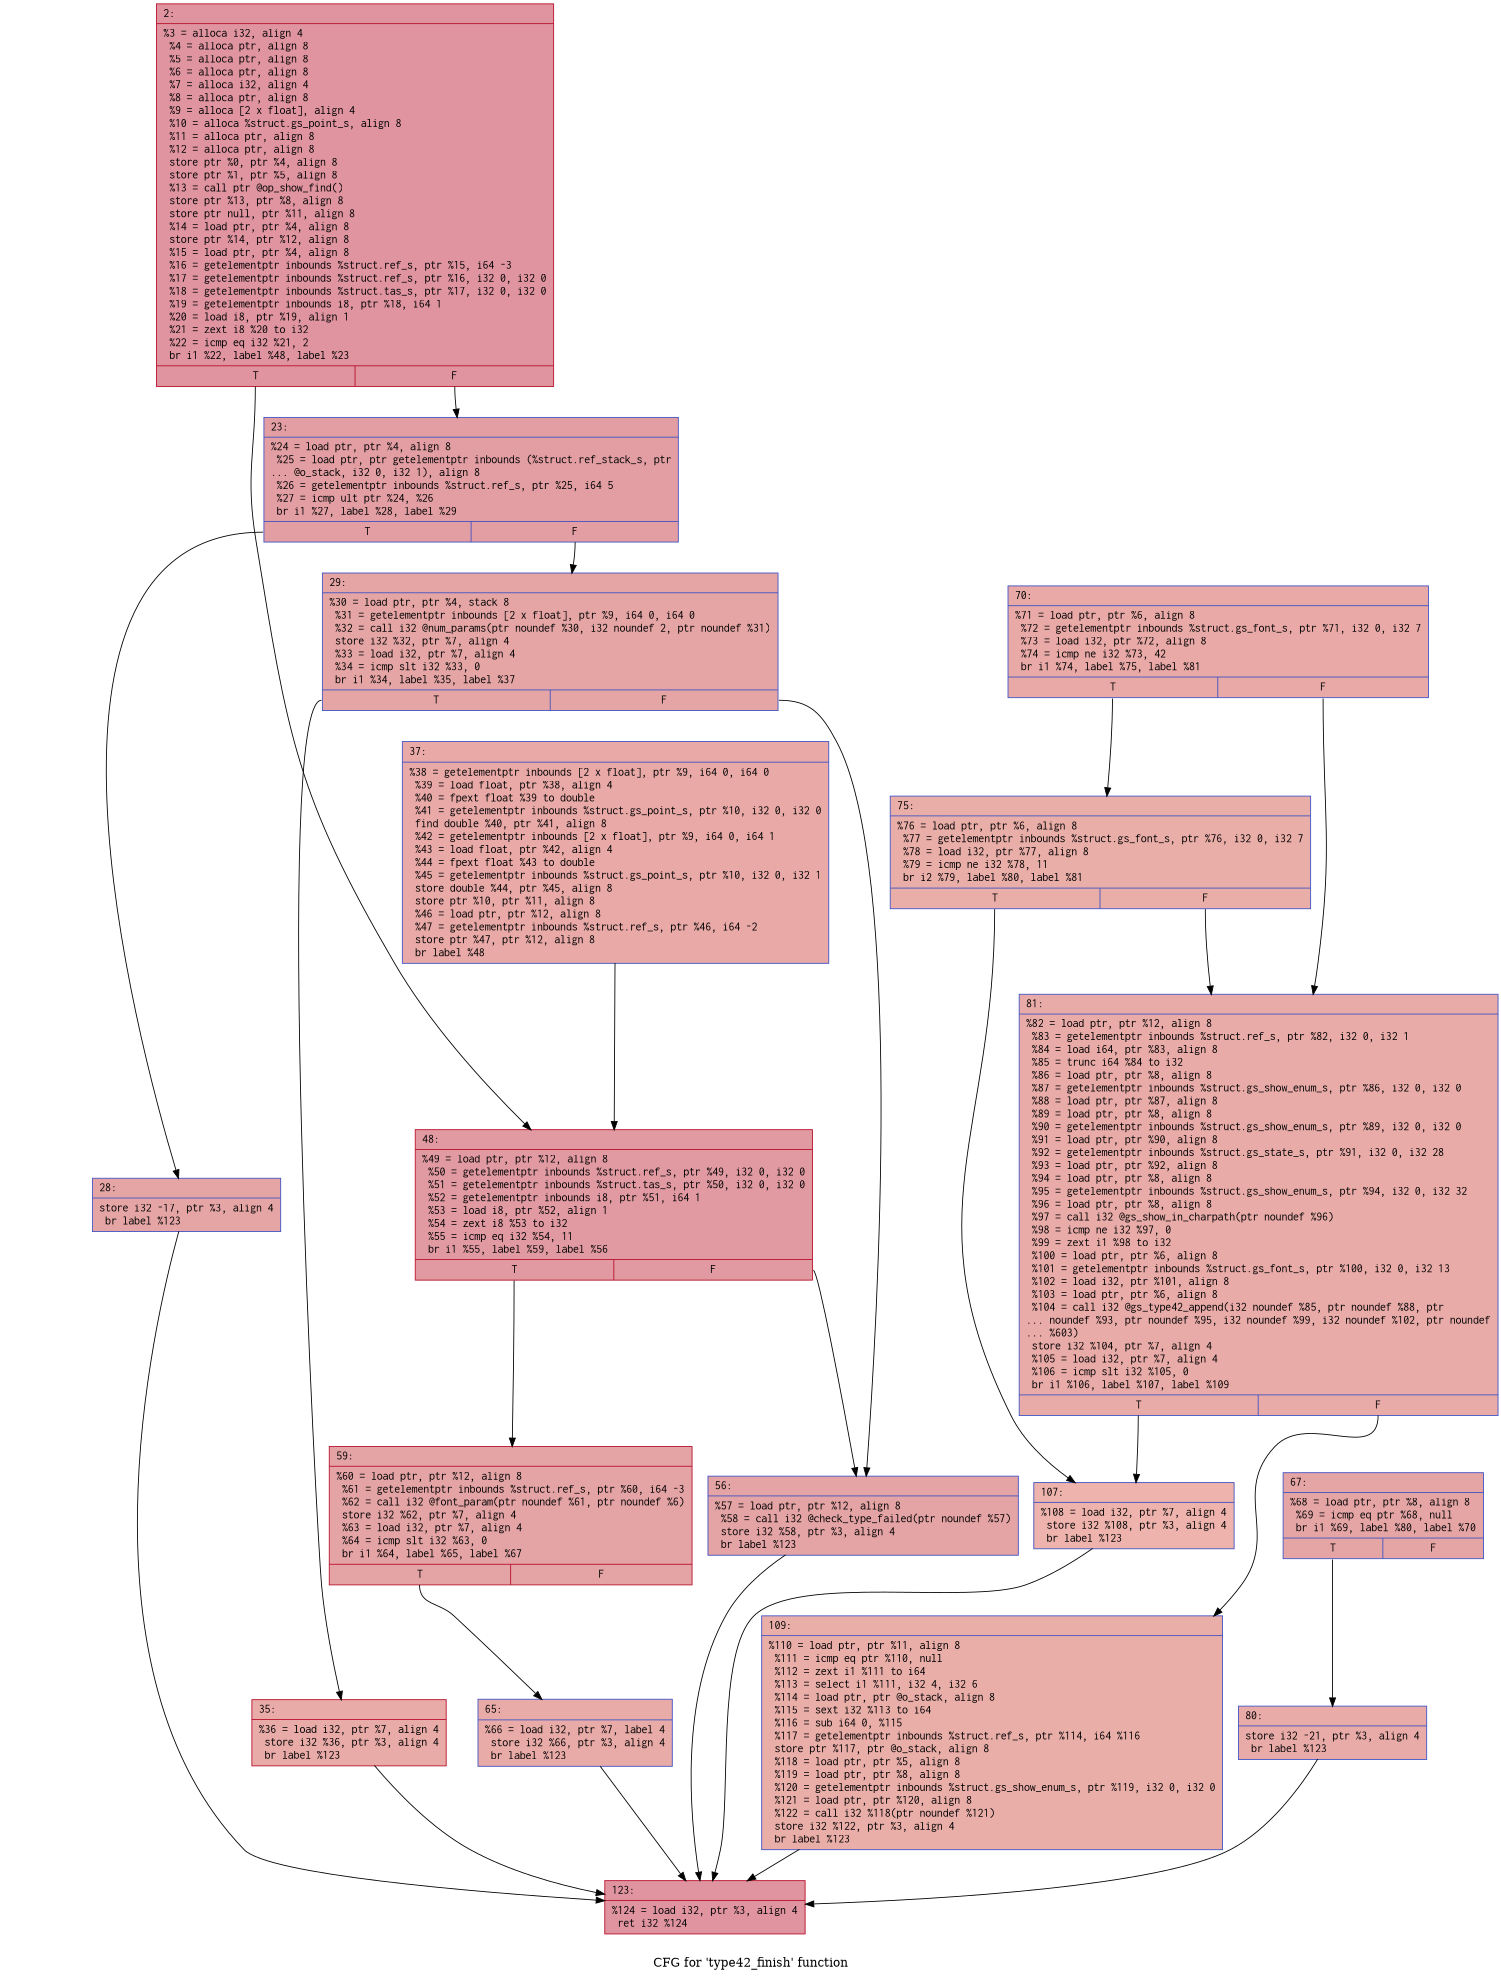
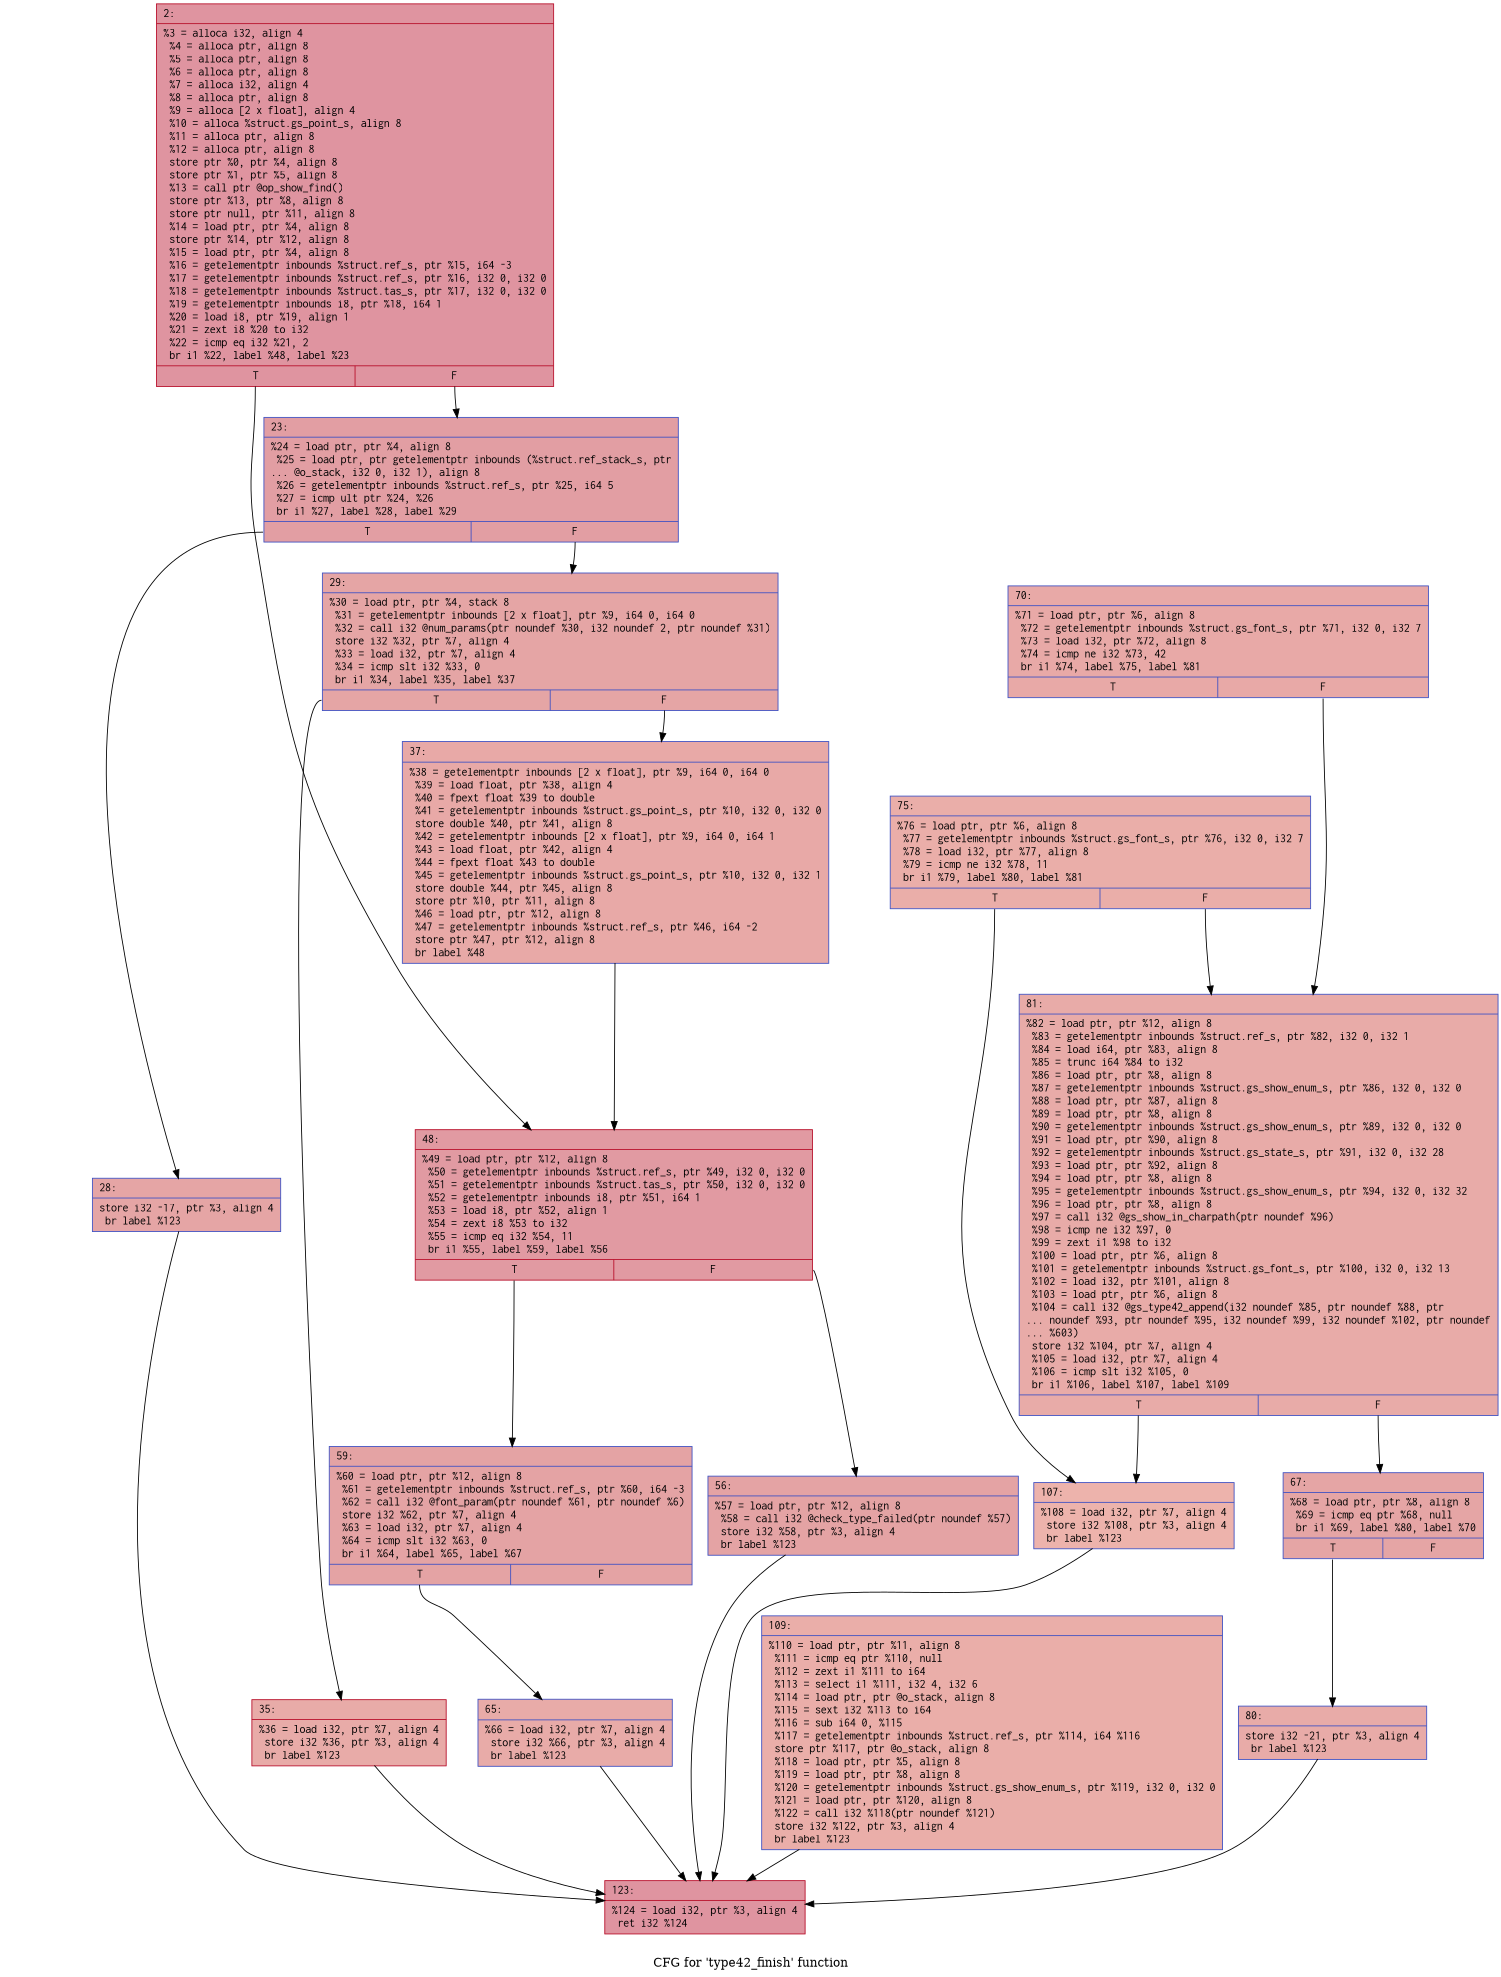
(1111, 743) -> none
(508, 824) -> (511, 824)
(990, 877) -> (990, 877)
(880, 1064) -> (664, 722)
(1260, 1472) -> (1379, 1440)
(511, 1516) -> (511, 1516)
(575, 1730) -> (575, 1730)
